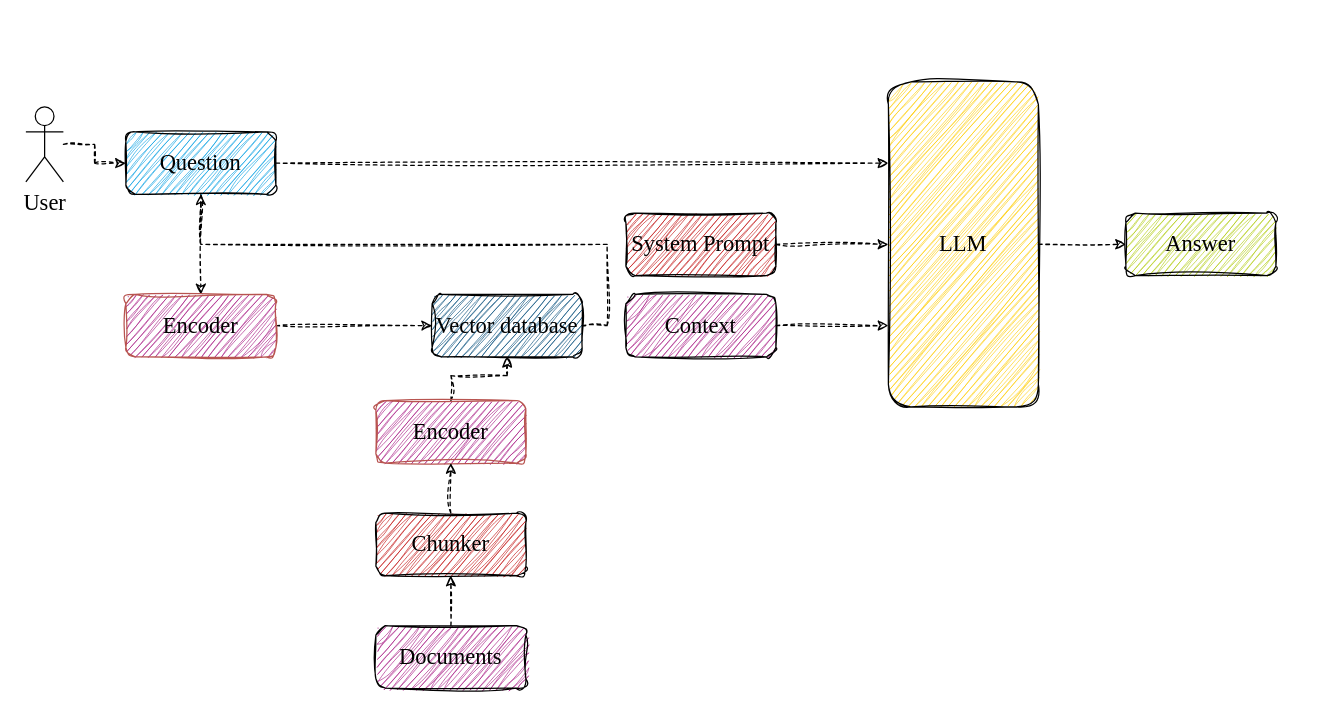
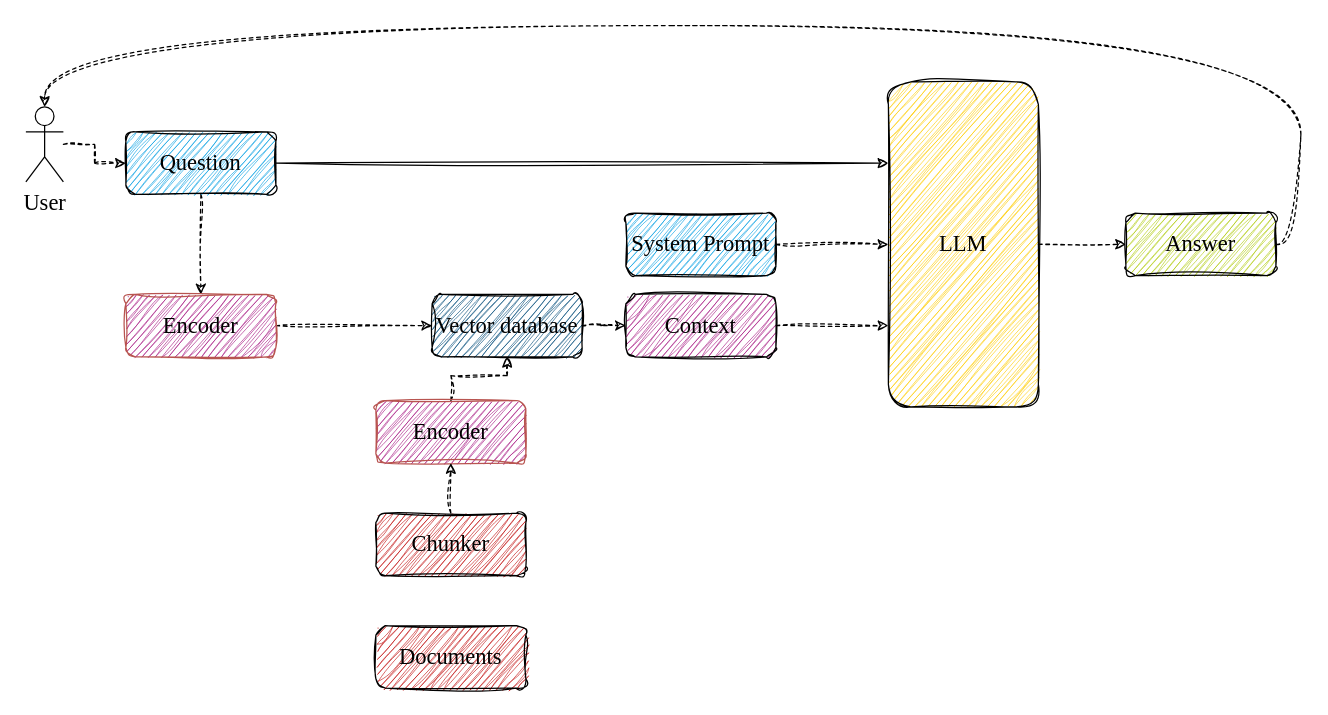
none -> (737, 26)
(576, 163) -> (576, 163)
(450, 244) -> (602, 326)
(701, 244) -> (701, 244)
(451, 604) -> none
(451, 657) -> (451, 657)
